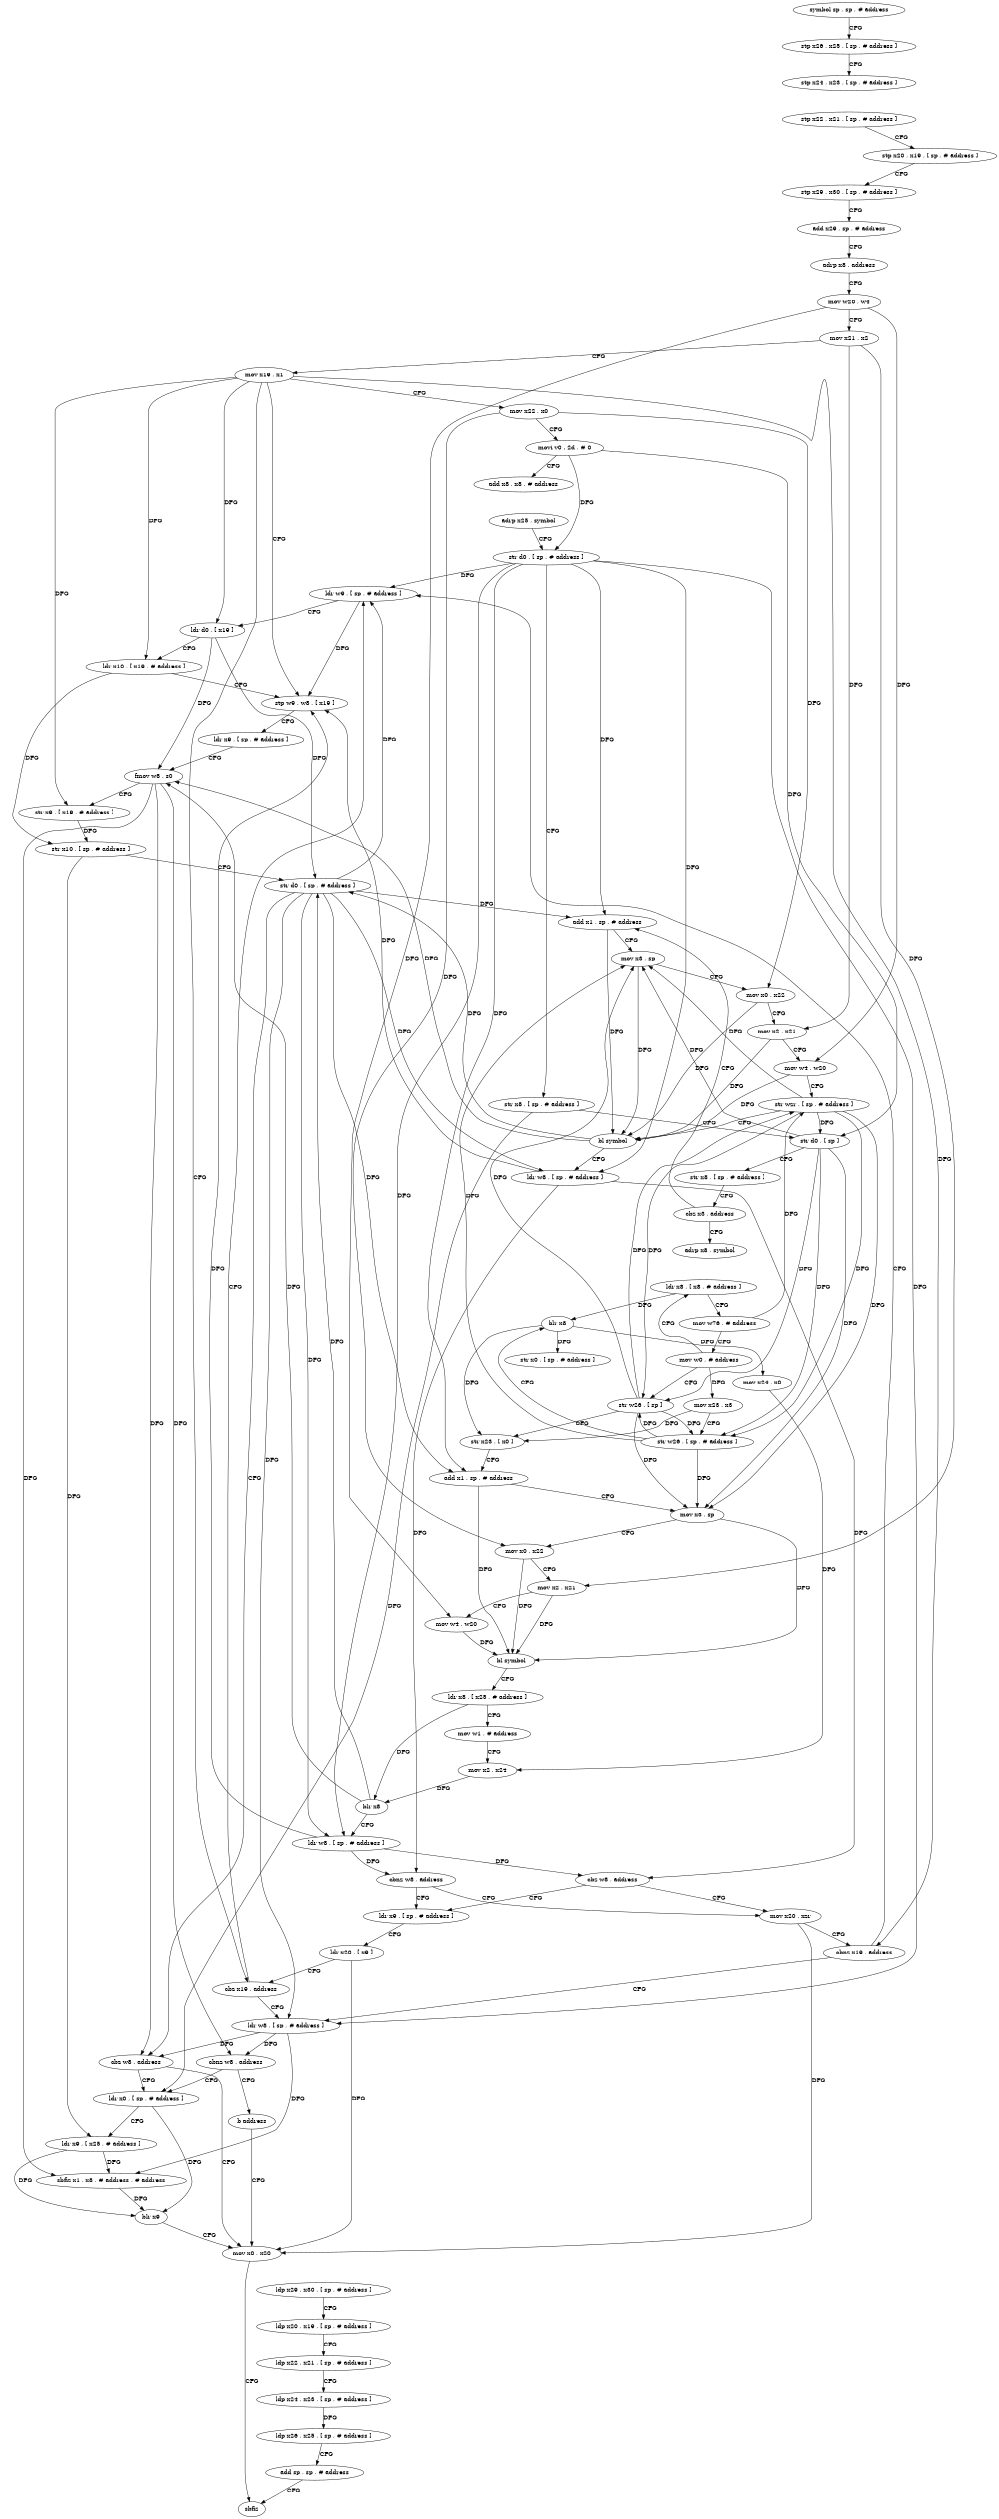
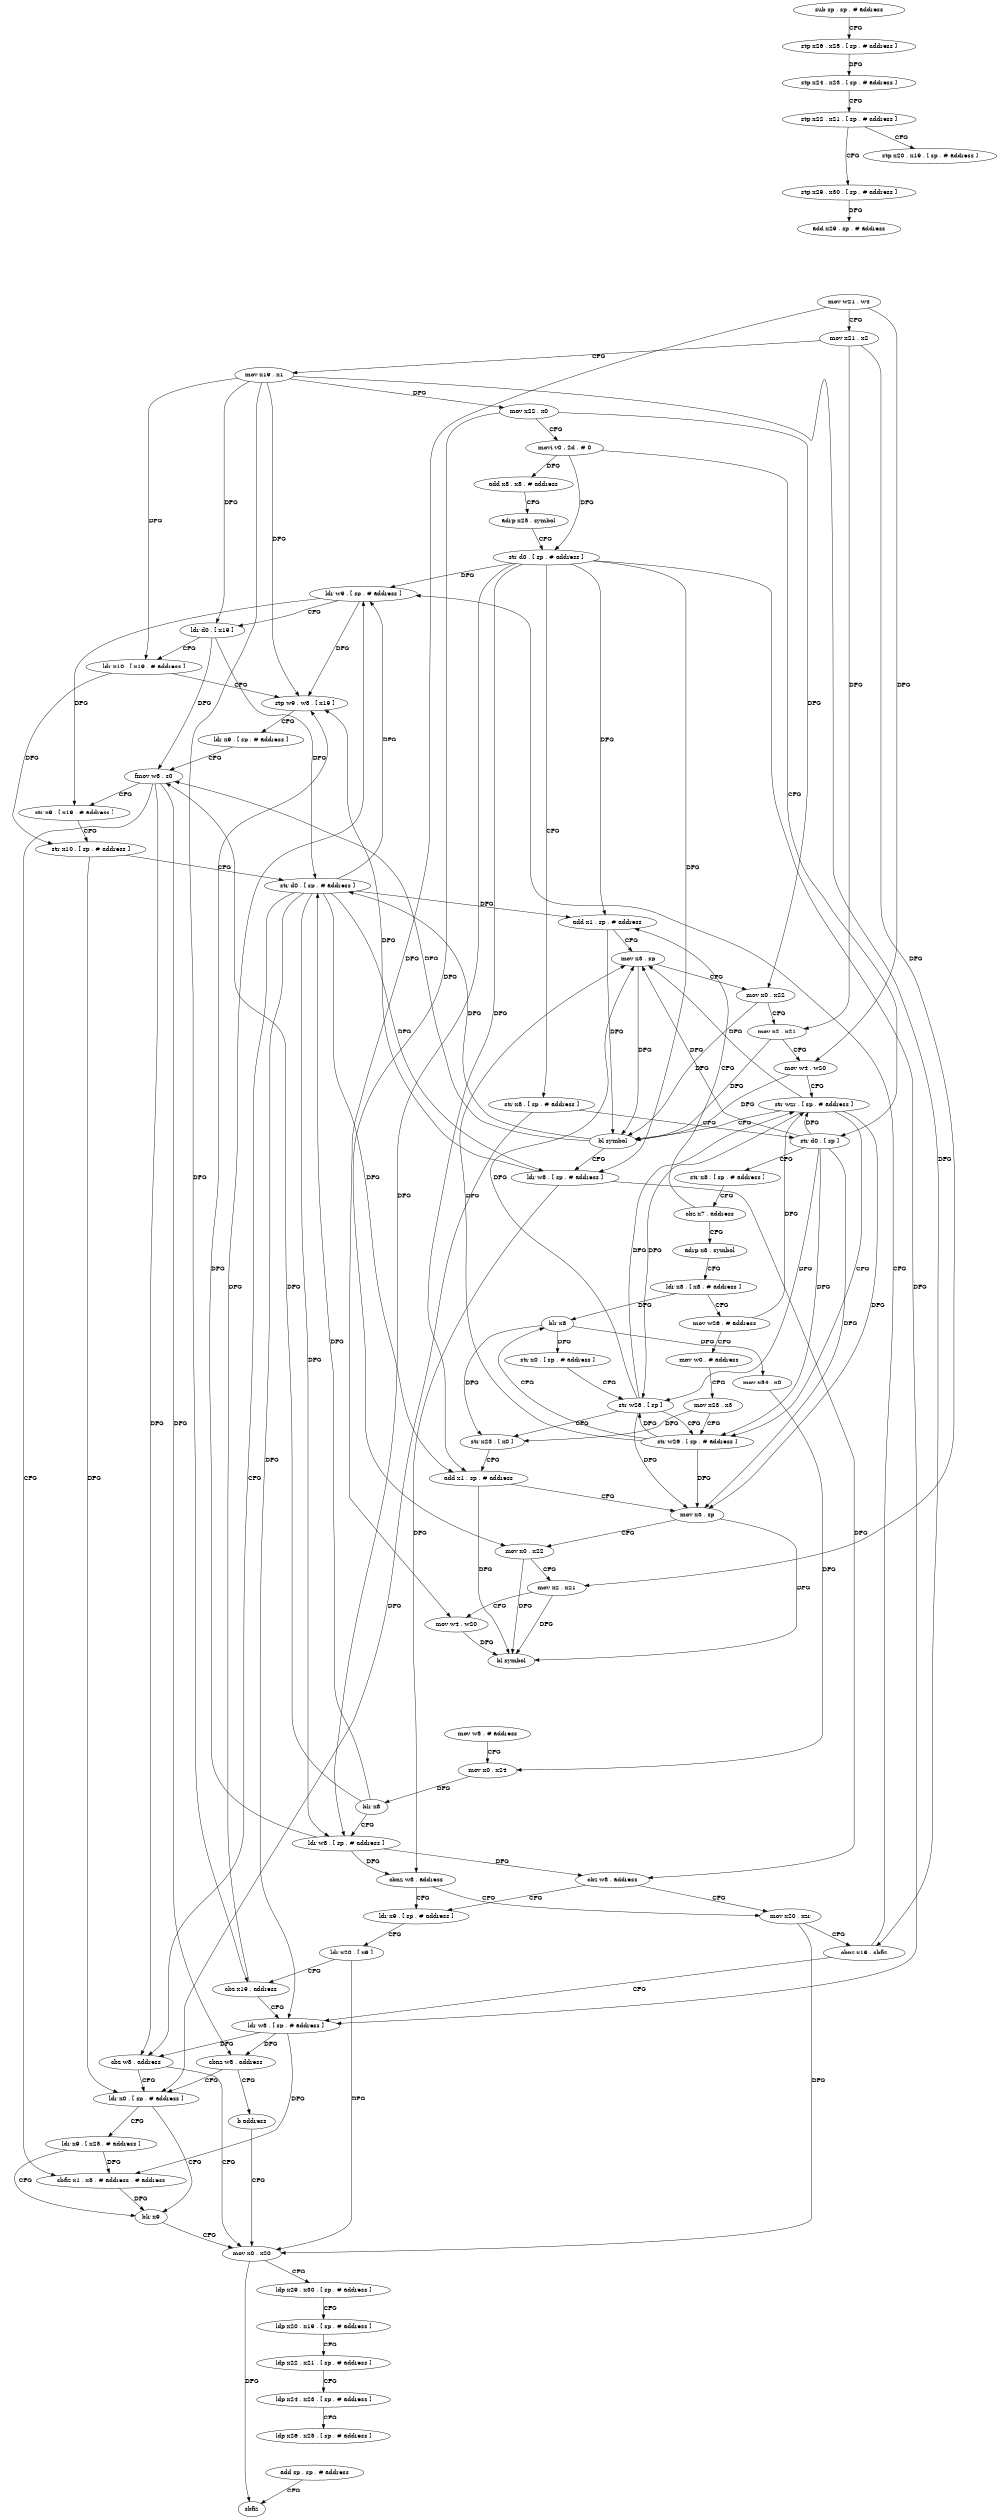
(849, 10) -> (849, 10)
(856, 65) -> (856, 65)
none -> (849, 99)
(892, 173) -> (846, 154)
(856, 211) -> (856, 211)
(849, 266) -> none
(849, 302) -> (849, 302)
(420, 393) -> (420, 393)
(553, 466) -> (553, 466)
none -> (526, 501)
(55, 514) -> (128, 635)
(279, 539) -> (279, 539)
(795, 795) -> (795, 795)
(90, 831) -> (90, 831)
(819, 1121) -> (805, 1126)
(200, 1178) -> (200, 1178)
(710, 1214) -> (710, 1214)
(863, 1269) -> (863, 1269)
(235, 1287) -> (235, 1287)
(725, 1324) -> (725, 1324)
(662, 1332) -> (707, 1267)
(675, 1381) -> (592, 1384)
(719, 1383) -> (719, 1383)
(762, 1383) -> (762, 1383)
(694, 1424) -> (694, 1424)
(31, 1479) -> (31, 1479)
(67, 1497) -> (87, 1480)
(488, 1697) -> none
(488, 1734) -> (488, 1734)
(488, 1770) -> (488, 1770)
(864, 1953) -> (864, 1953)
(195, 2162) -> (195, 2162)
(26, 2181) -> (26, 2181)
none -> (285, 2271)
(252, 2381) -> (252, 2381)
(330, 2418) -> (330, 2418)
(320, 2452) -> none
